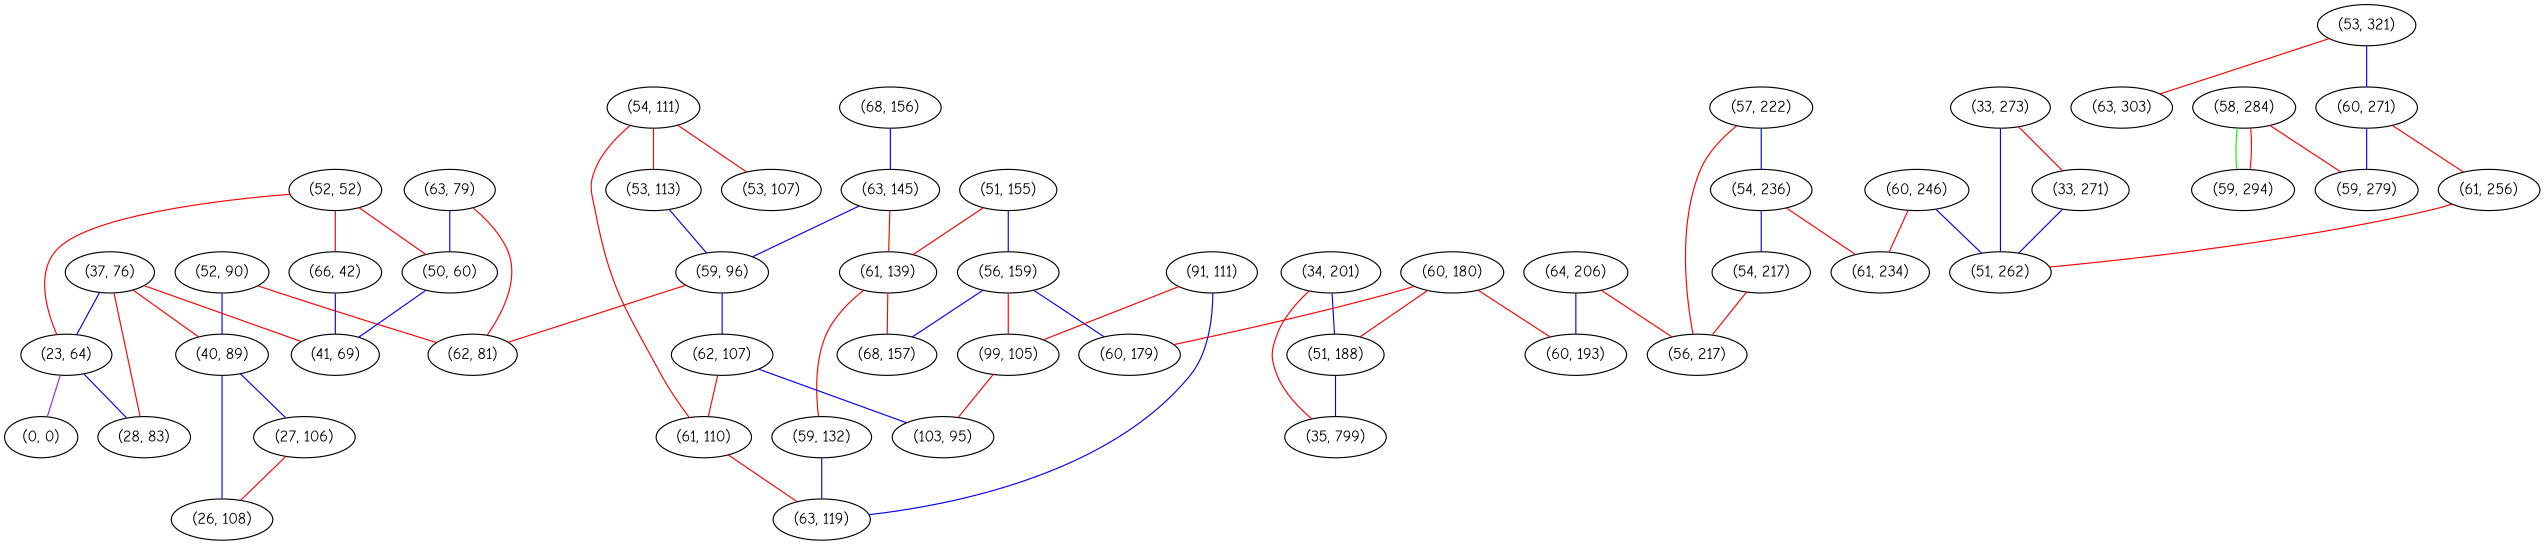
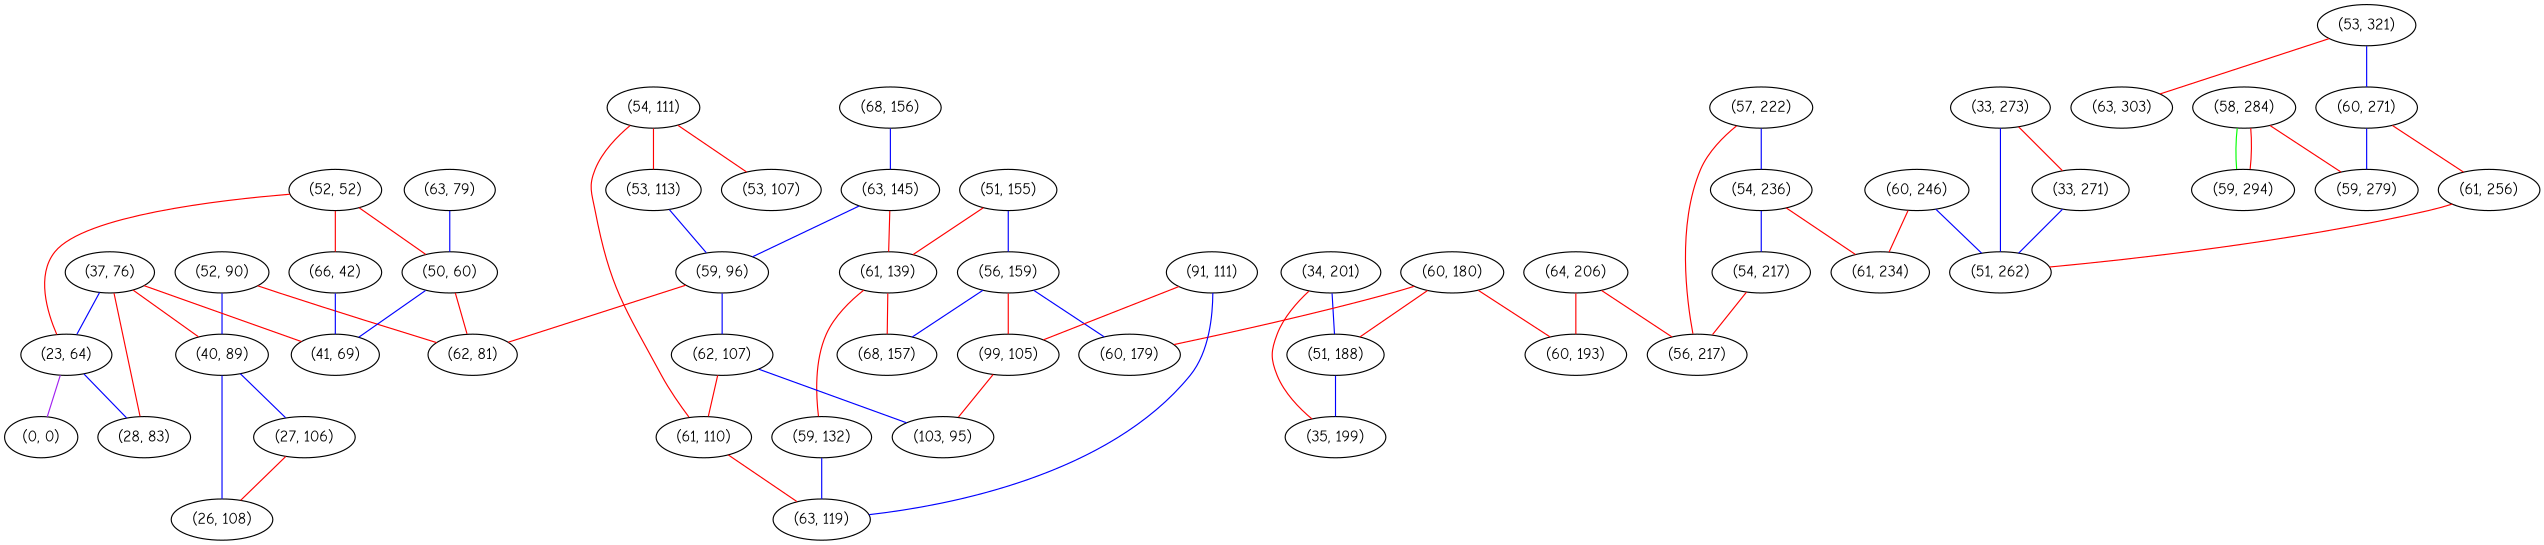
(511, 268) -> (461, 313)
(1576, 314) -> (1576, 314)
(1336, 437) -> (1336, 437)
